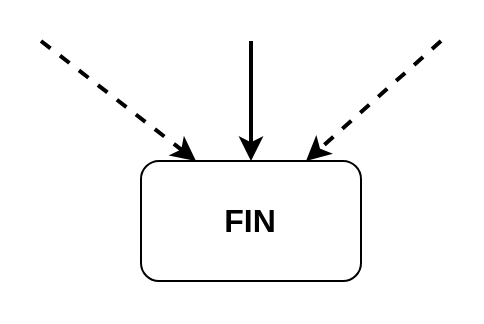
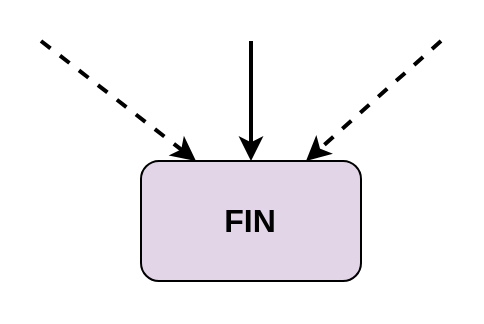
(251, 221) -> (251, 221)
